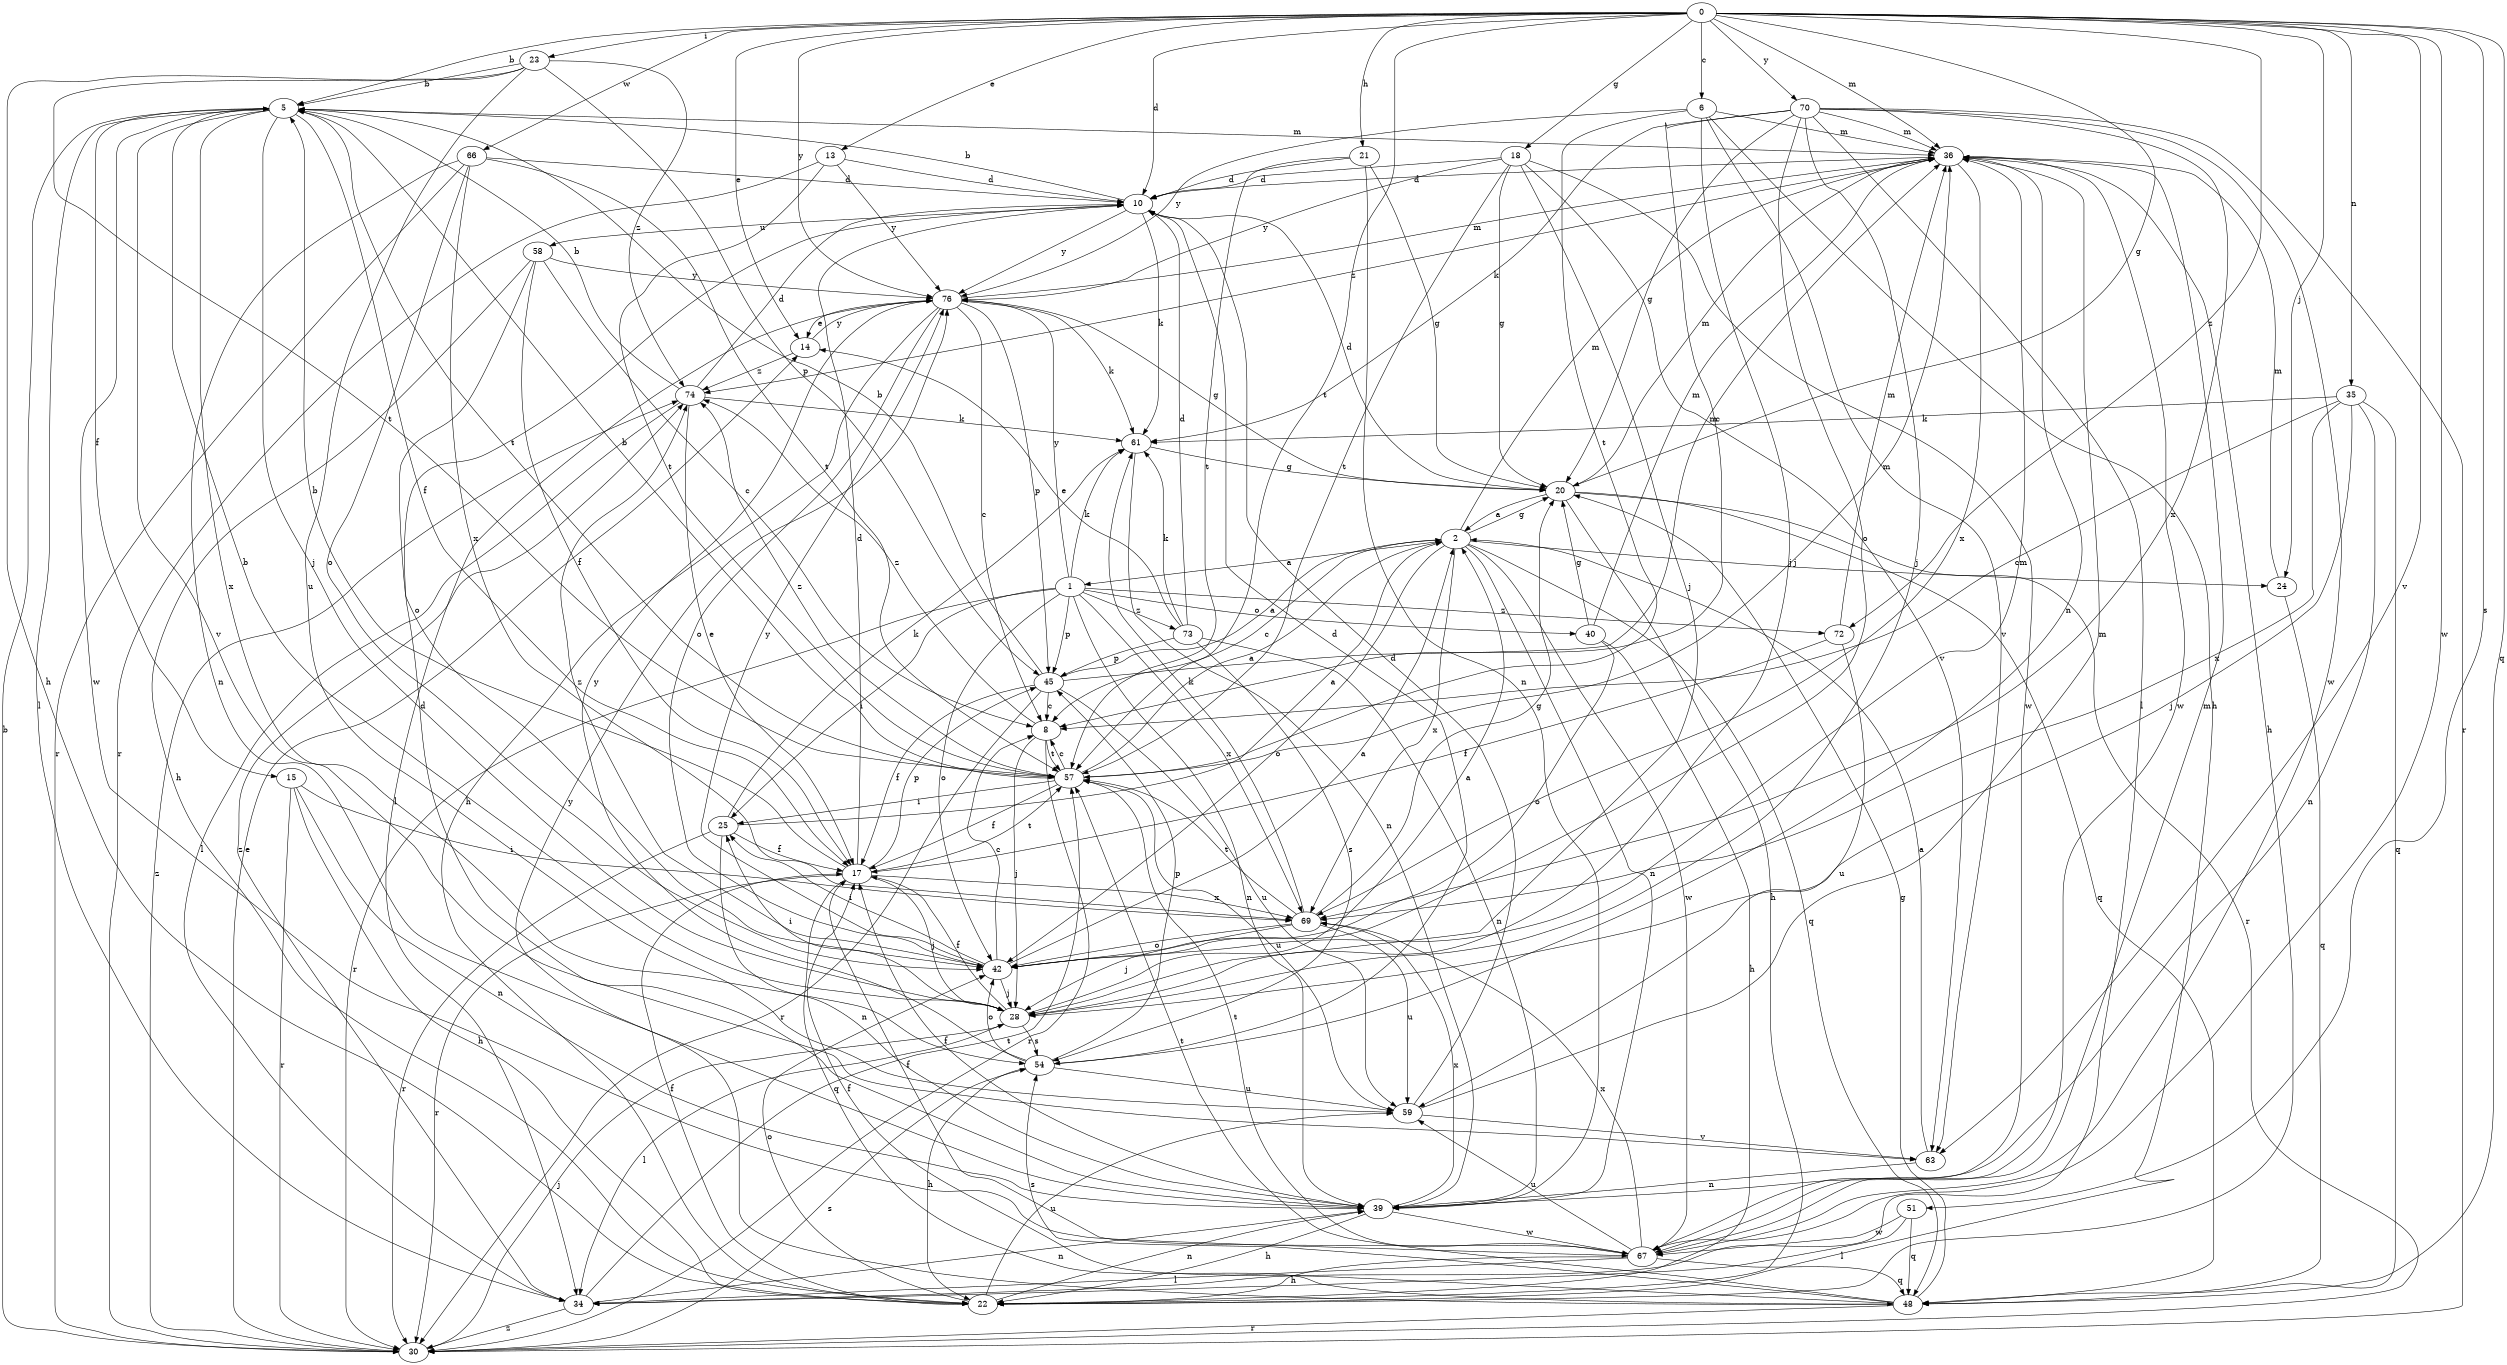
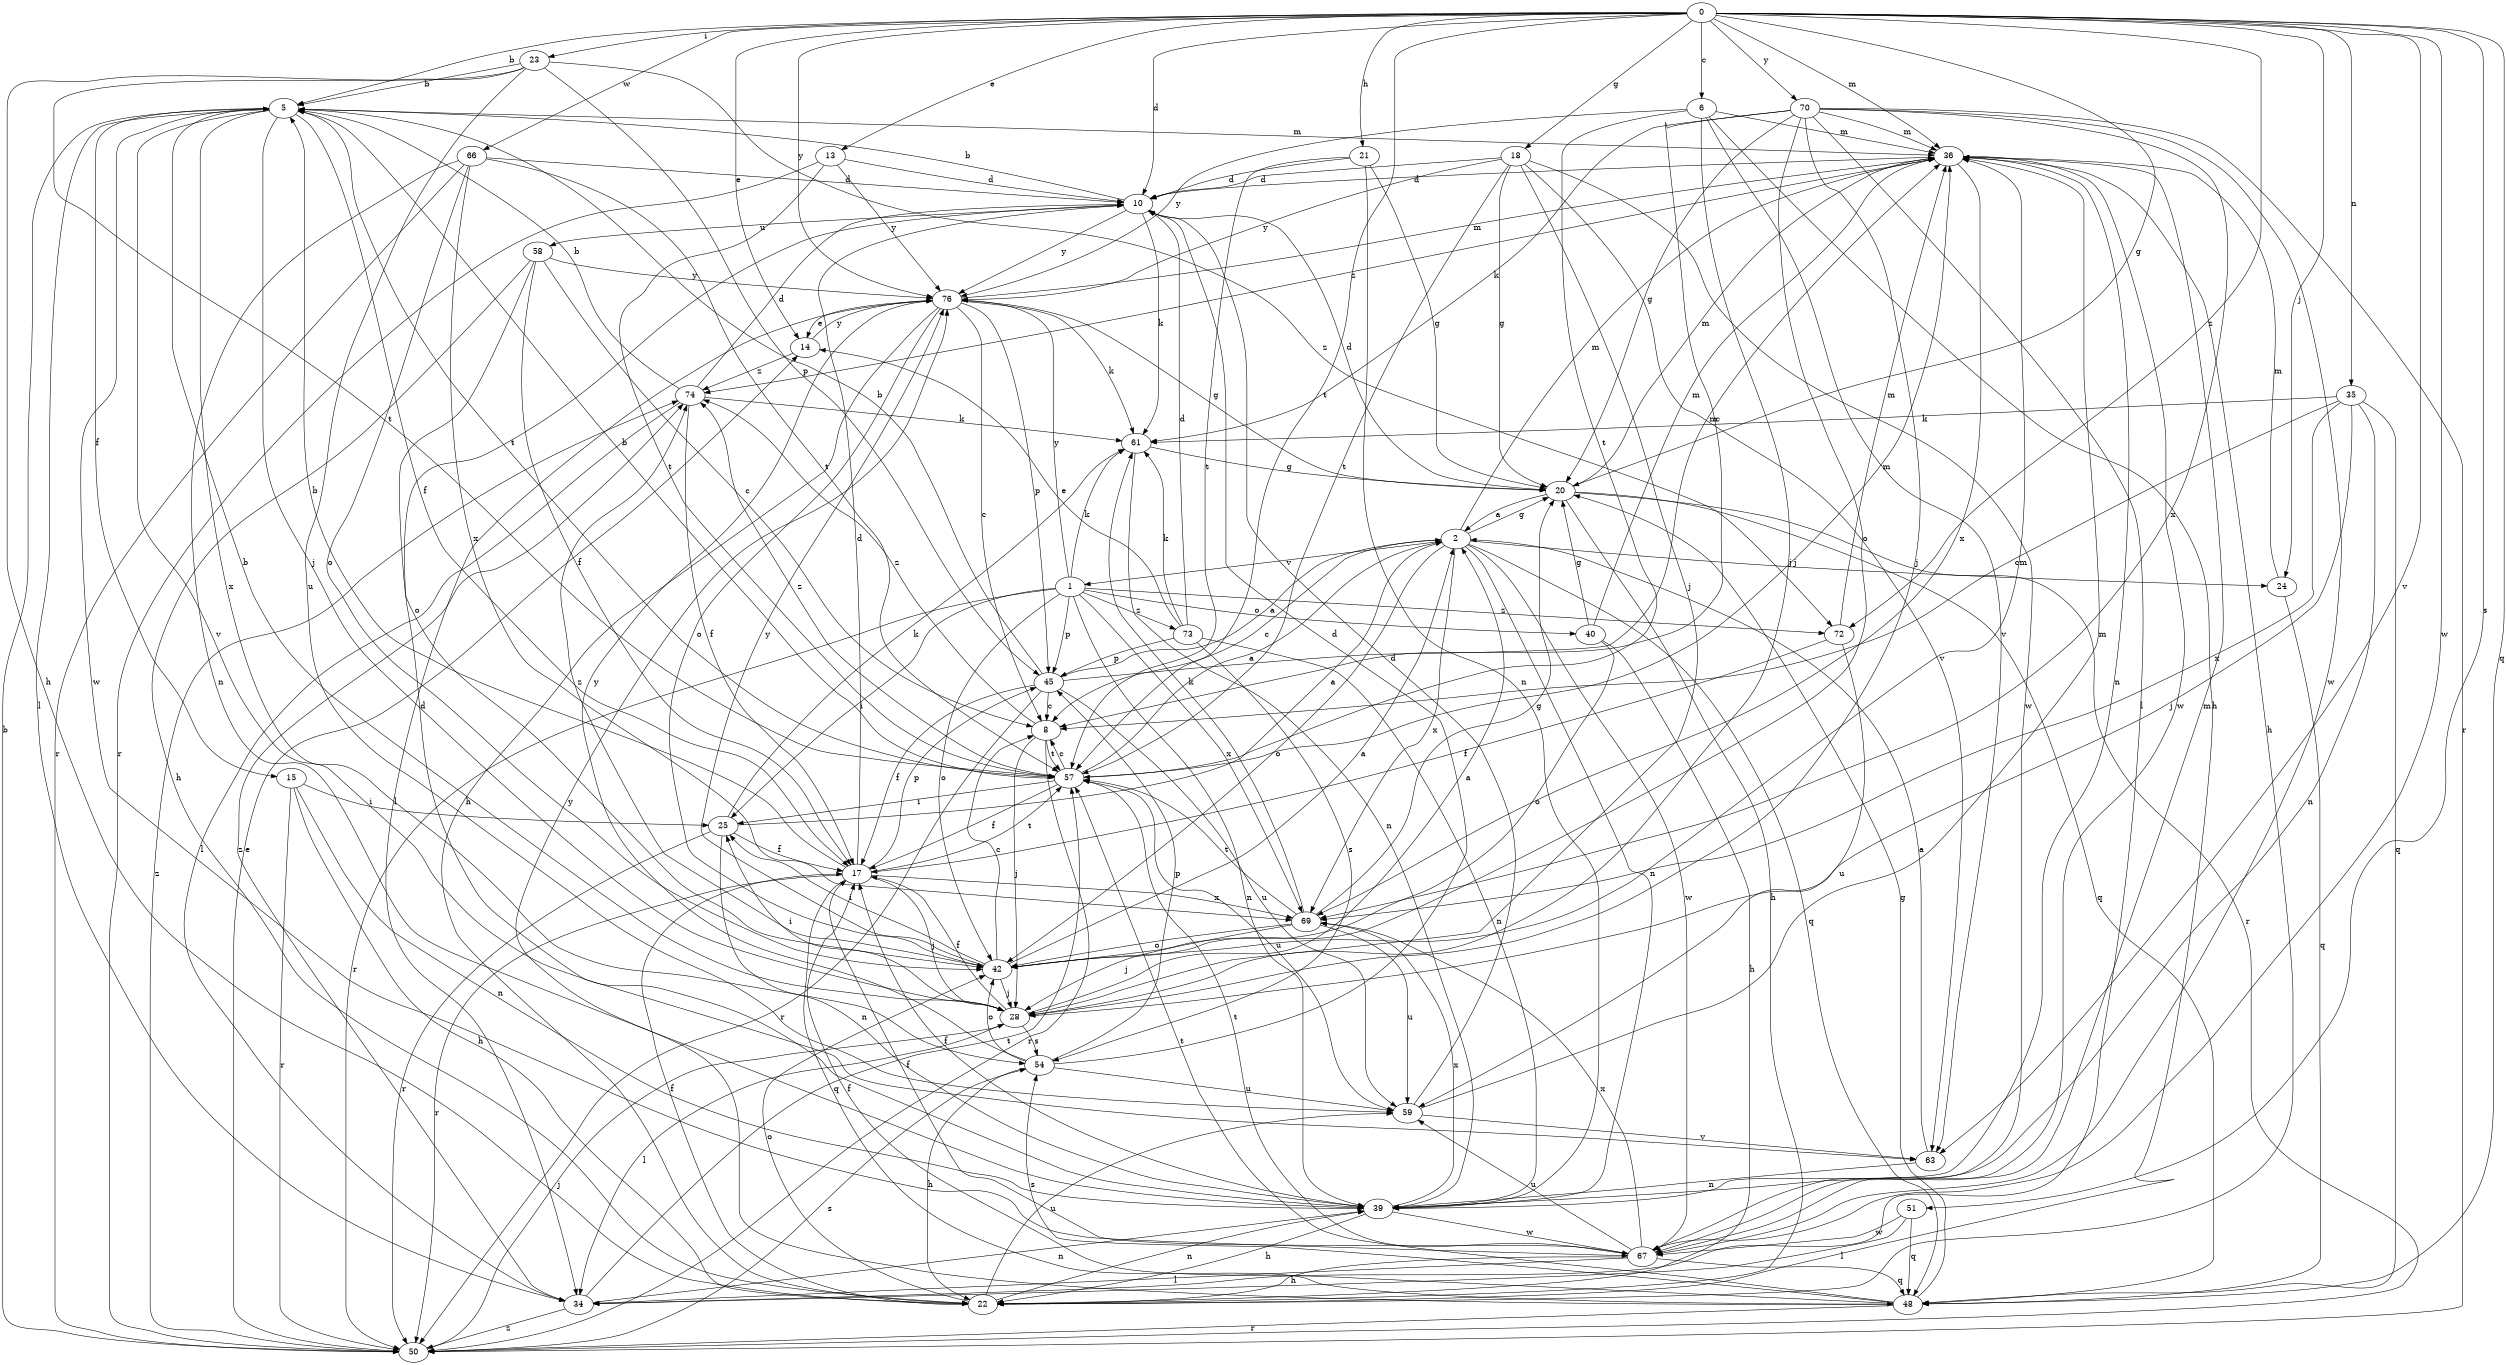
(670, 165) -> (1217, 275)
(1289, 563) -> (1289, 563)
(712, 635) -> (712, 635)
(1831, 804) -> (2042, 896)
(763, 878) -> (511, 819)
(414, 1352) -> (414, 1352)
